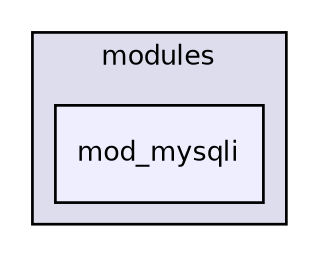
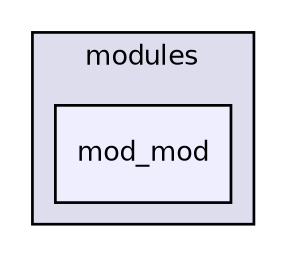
(159, 154) -> (143, 154)
